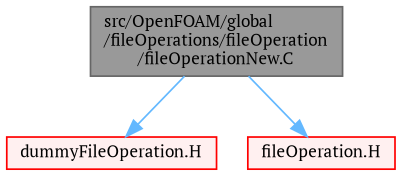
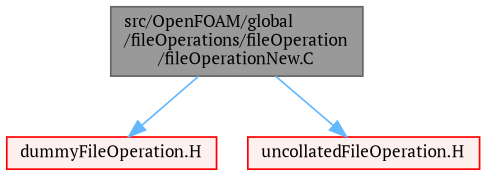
(321, 153) -> (364, 153)
